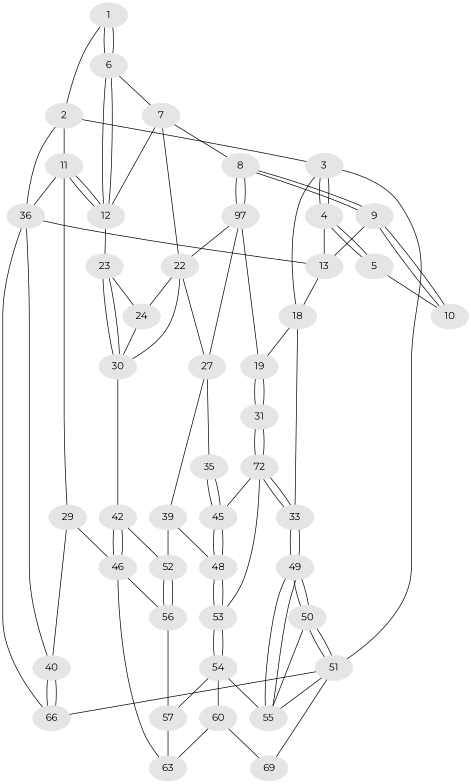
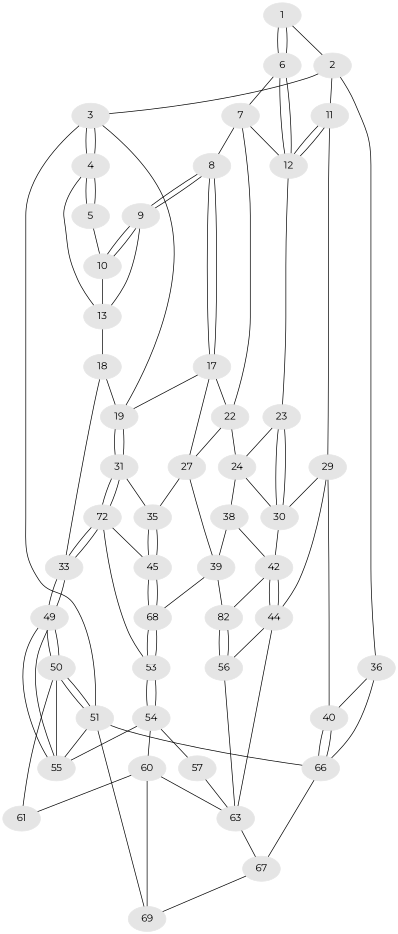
(45, 191) -> none
(241, 216) -> (212, 367)
(293, 238) -> (174, 258)
(168, 243) -> (102, 292)
(168, 326) -> (304, 492)
none -> (136, 492)
none -> (229, 517)
(118, 568) -> (274, 618)
(168, 568) -> (224, 618)
(218, 568) -> (153, 618)
(168, 668) -> (230, 743)
none -> (22, 819)
none -> (261, 869)
